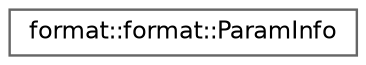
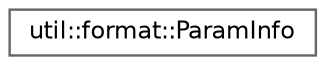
(183, 33) -> (163, 33)
